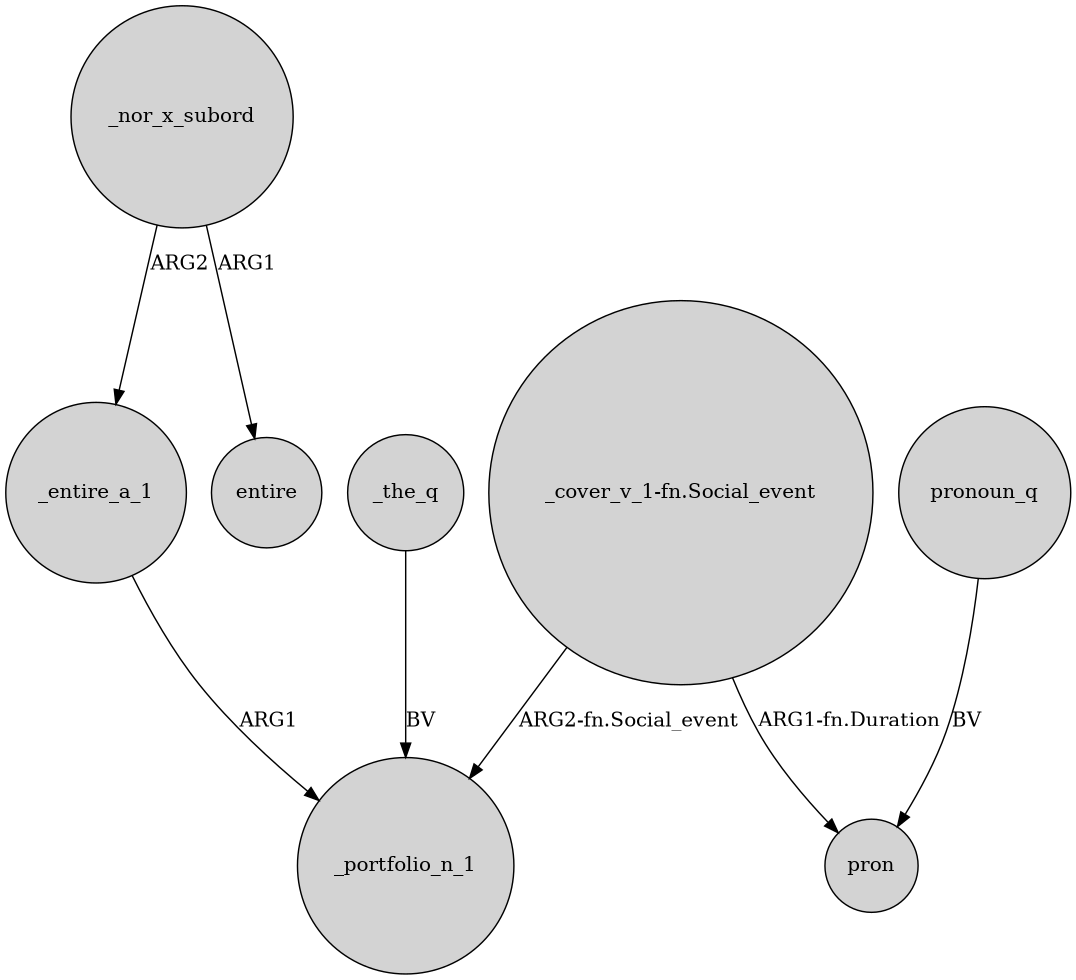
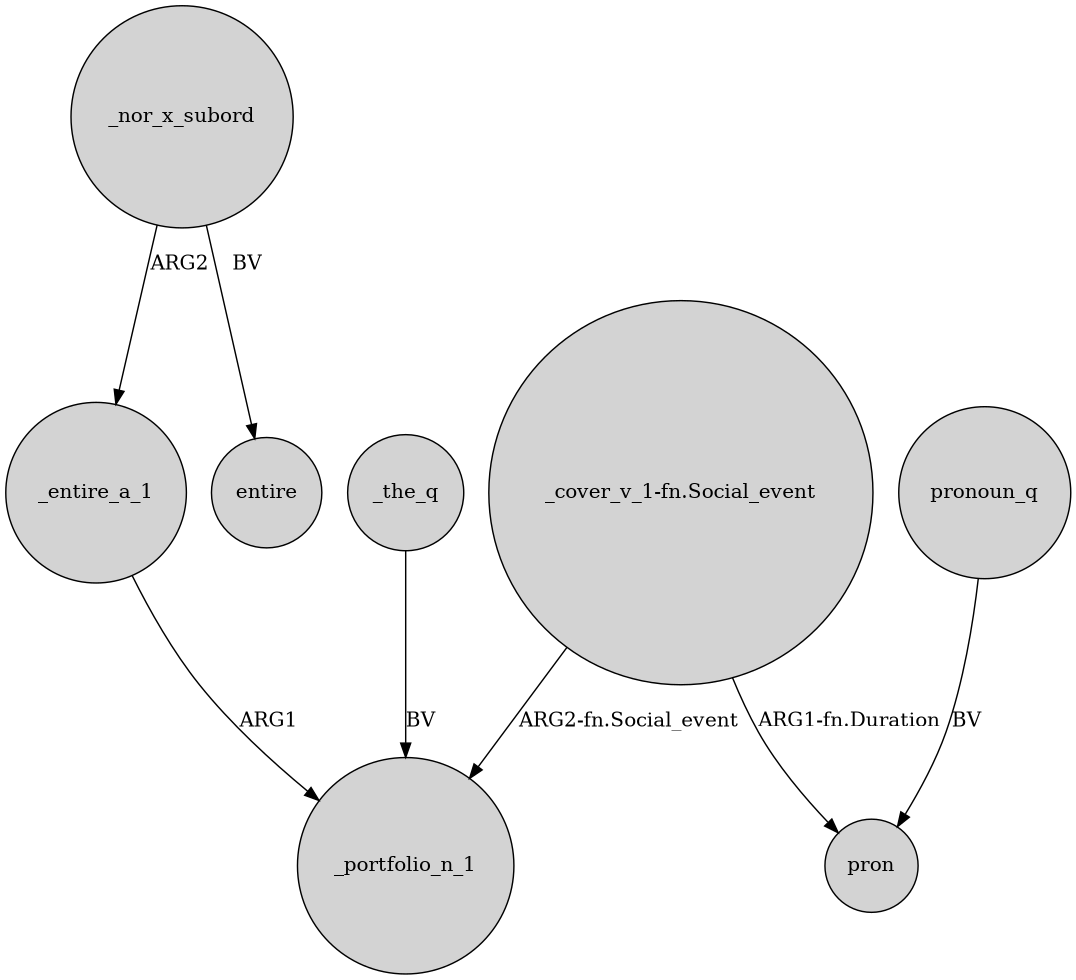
(247, 264) -> (247, 264)
